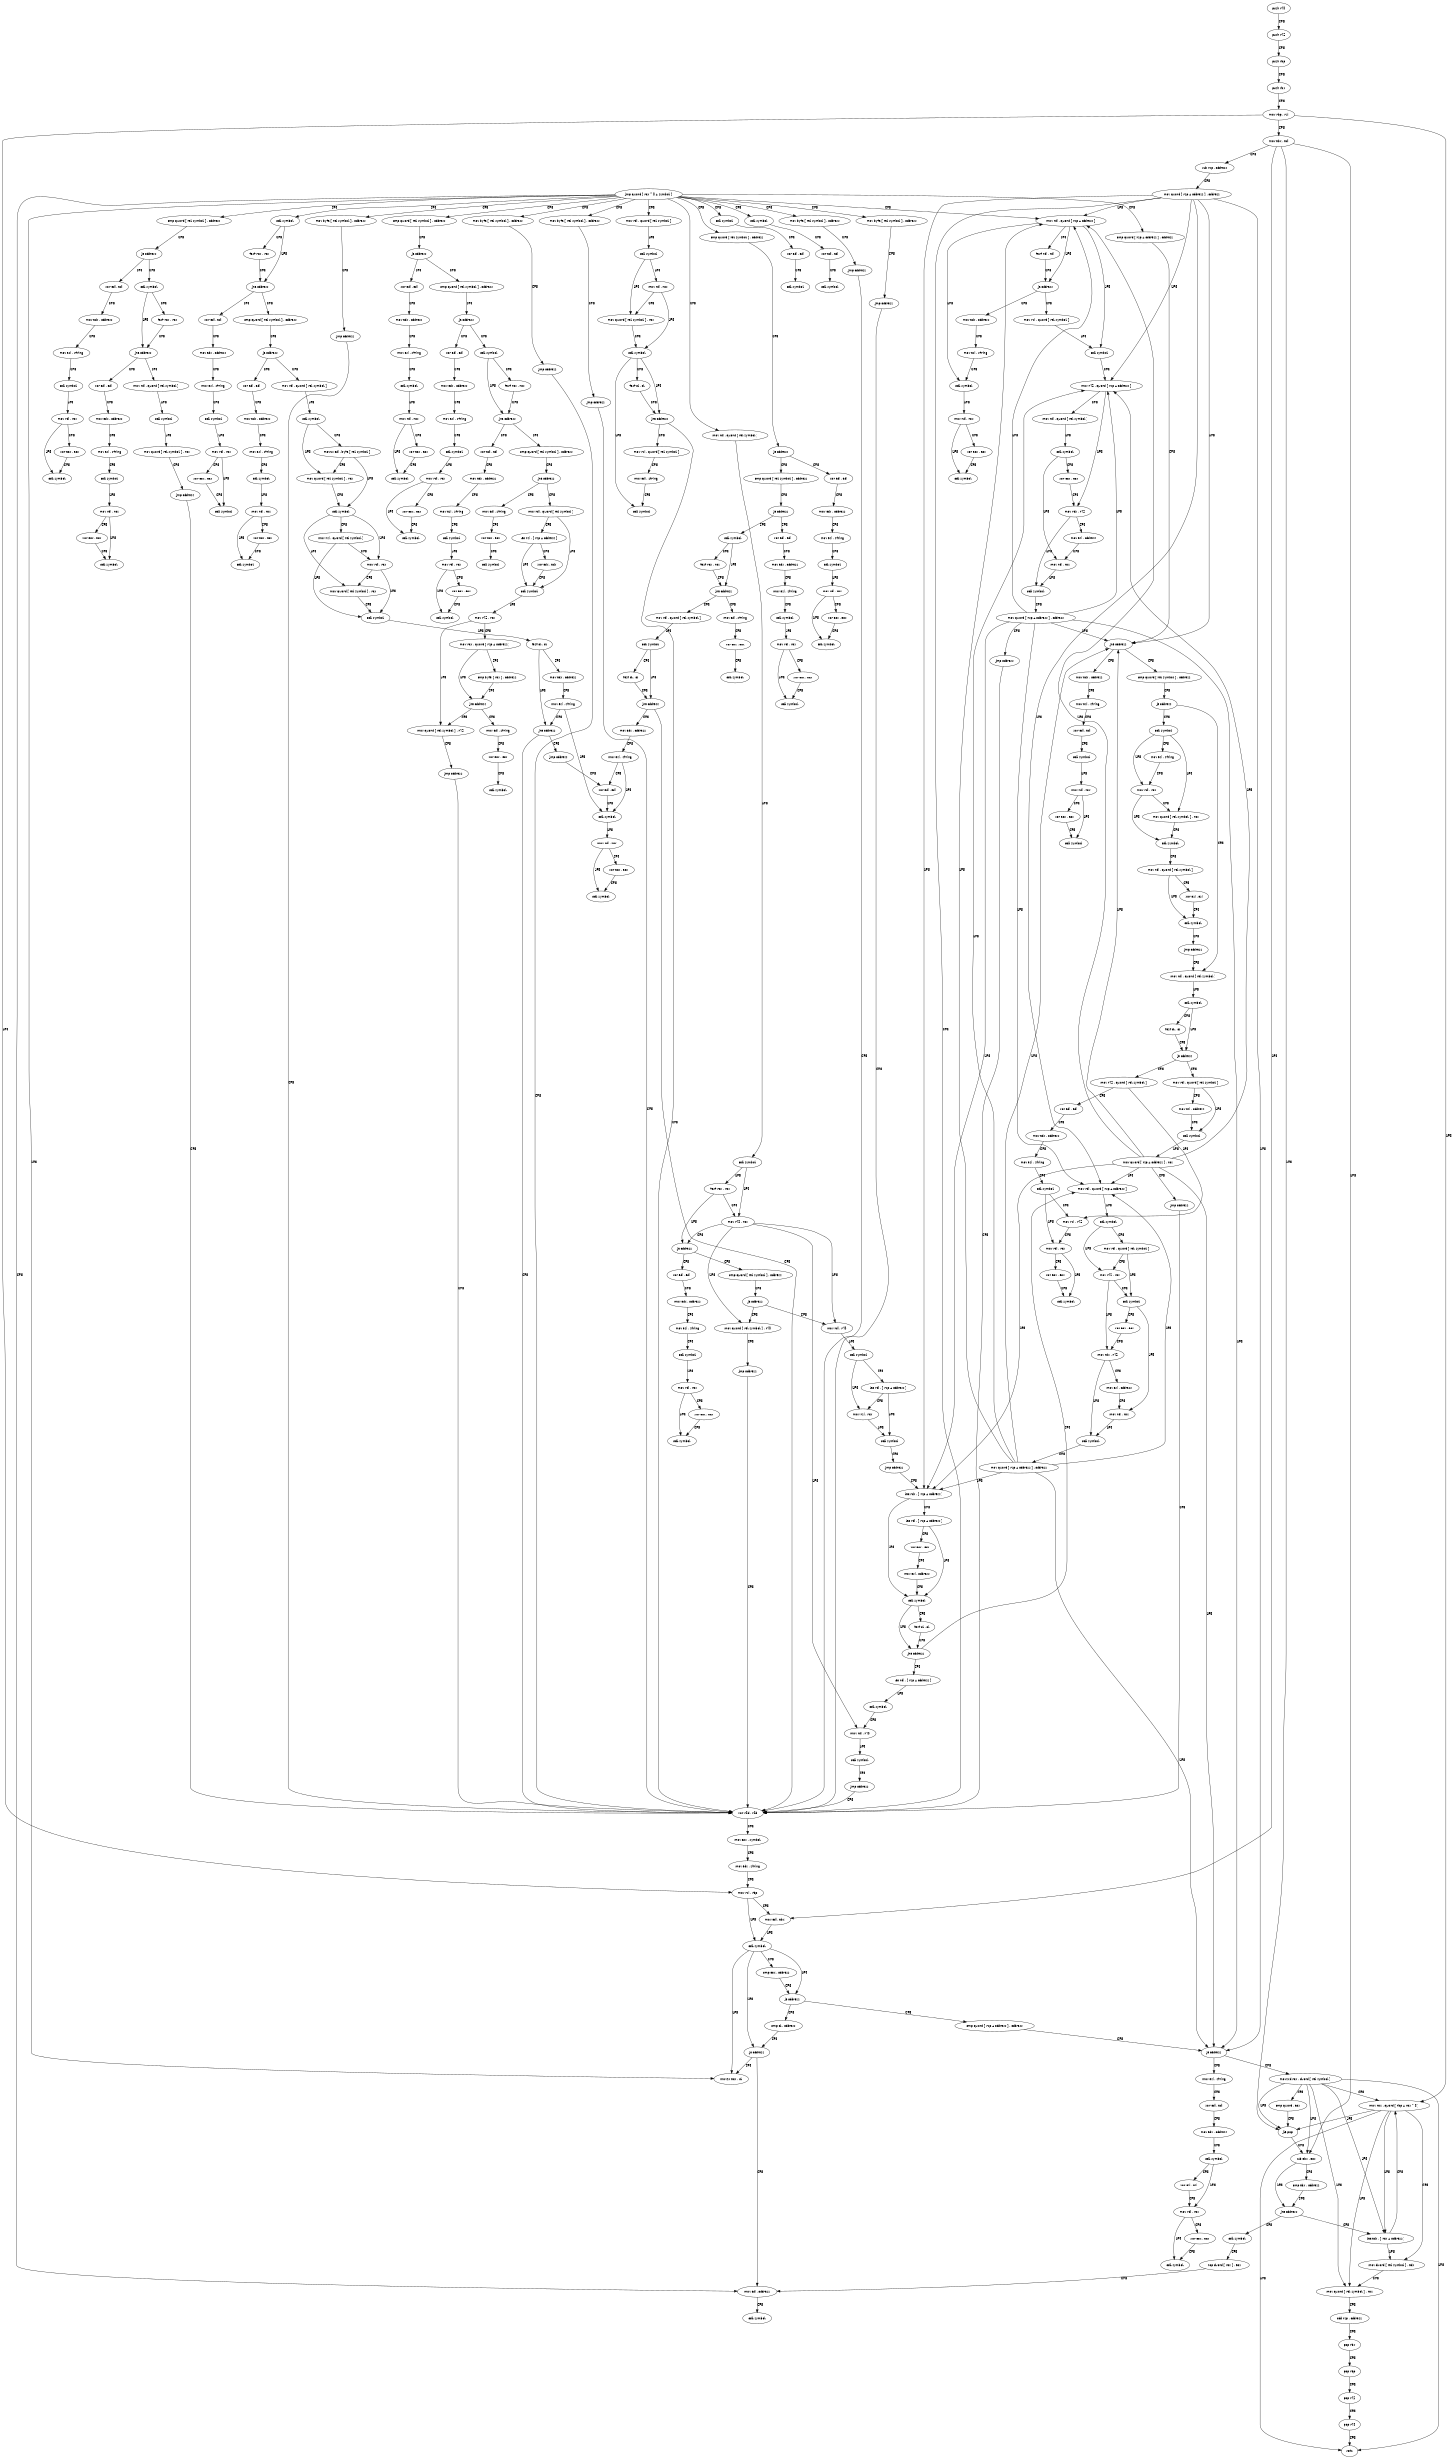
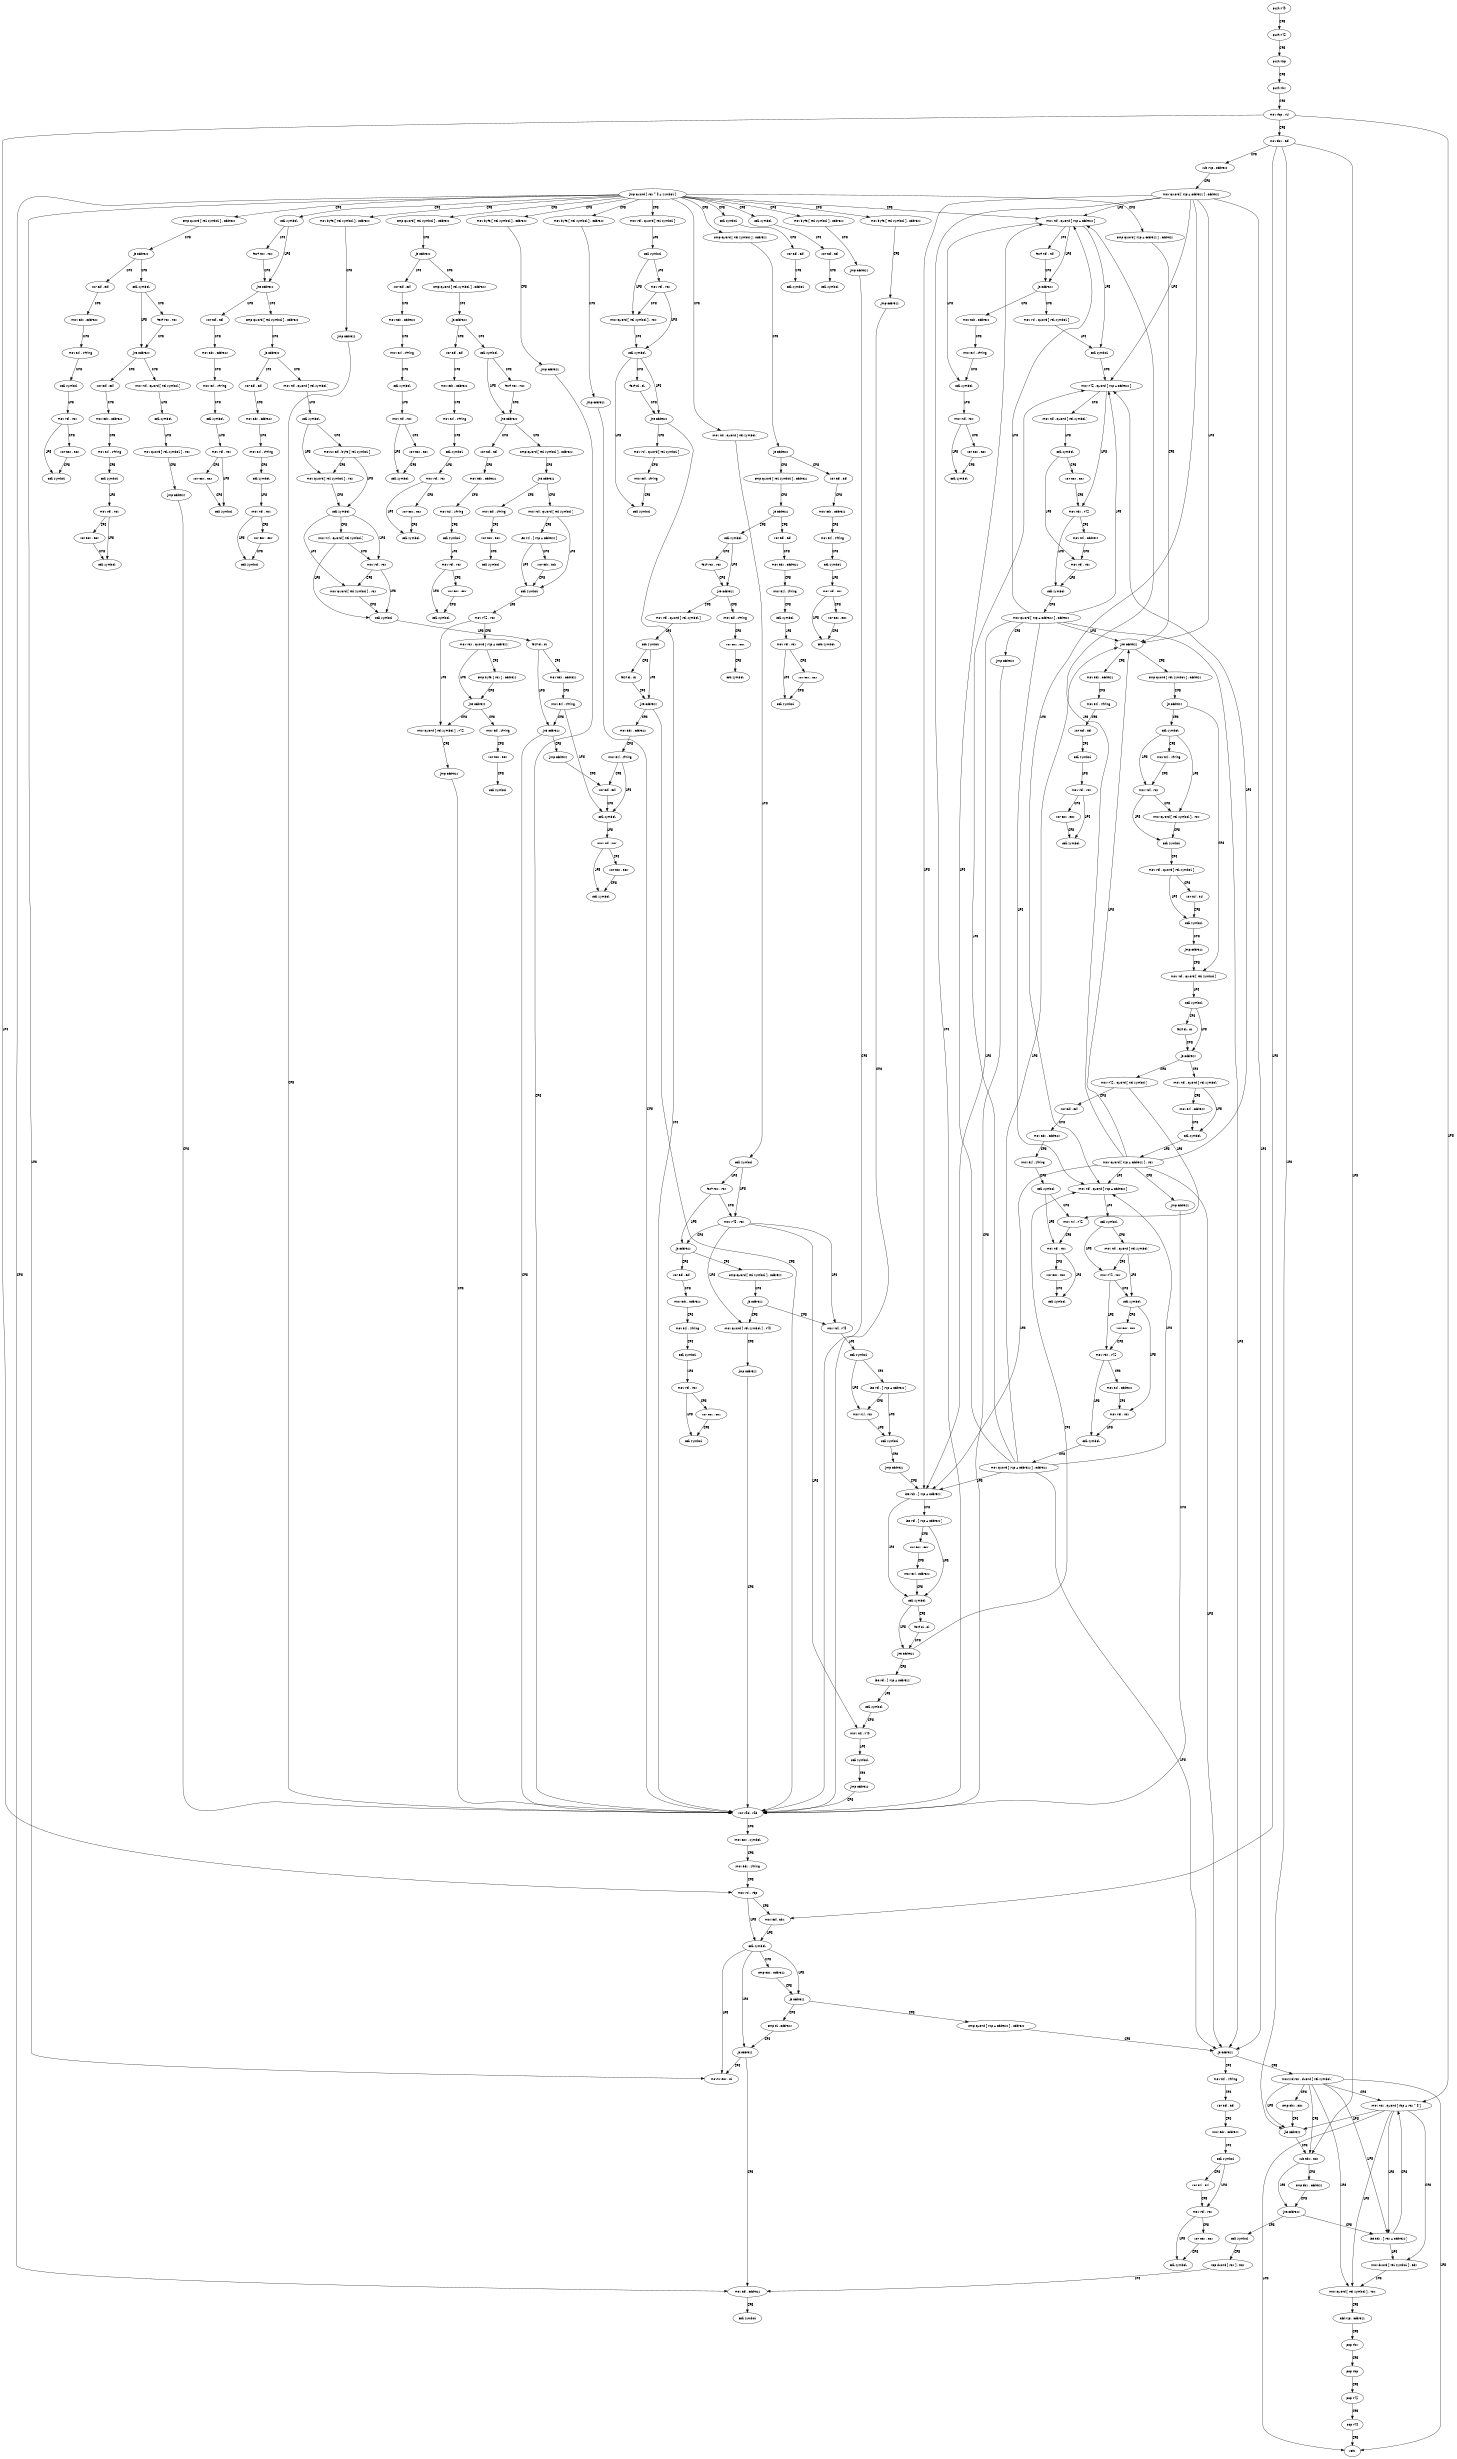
(1288, 2106) -> (1292, 2106)
(1313, 2119) -> (1315, 2119)
(1288, 2132) -> (1292, 2132)
